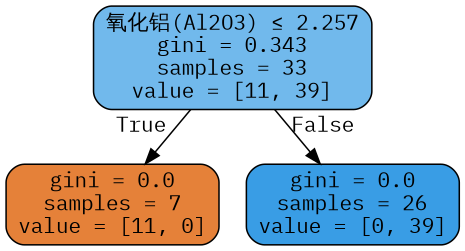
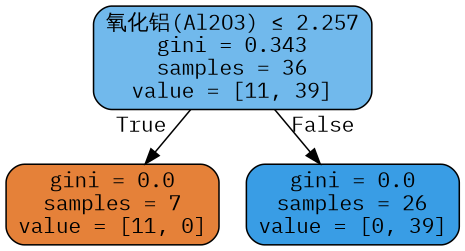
(233, 68) -> (233, 68)
